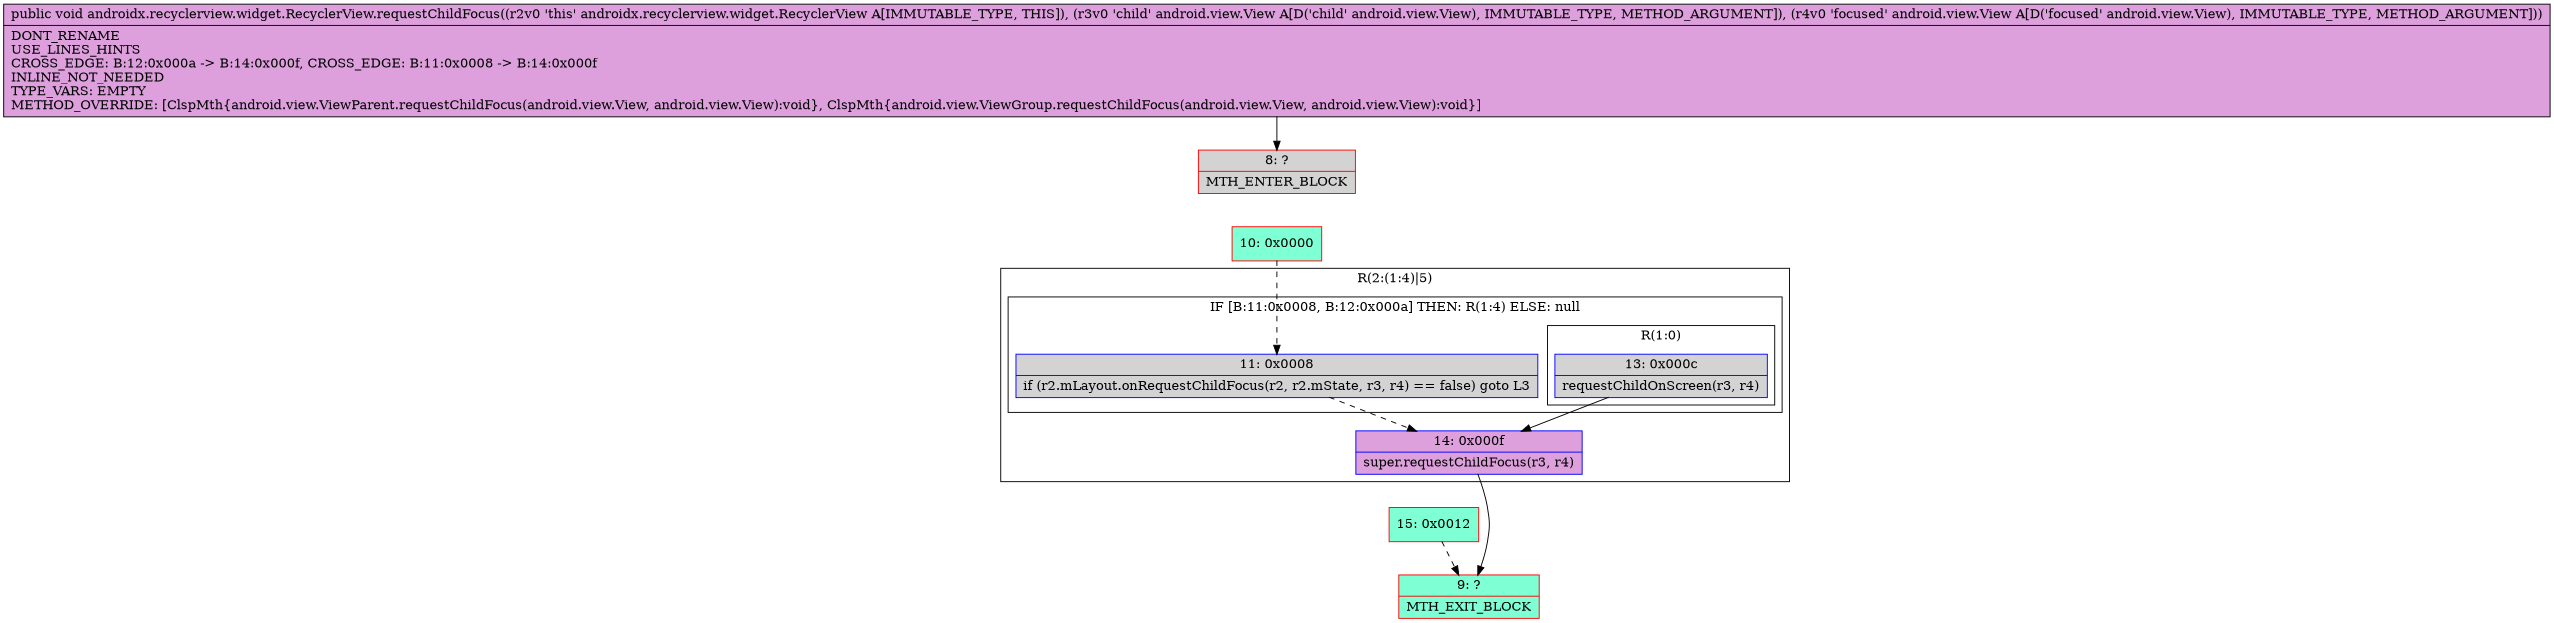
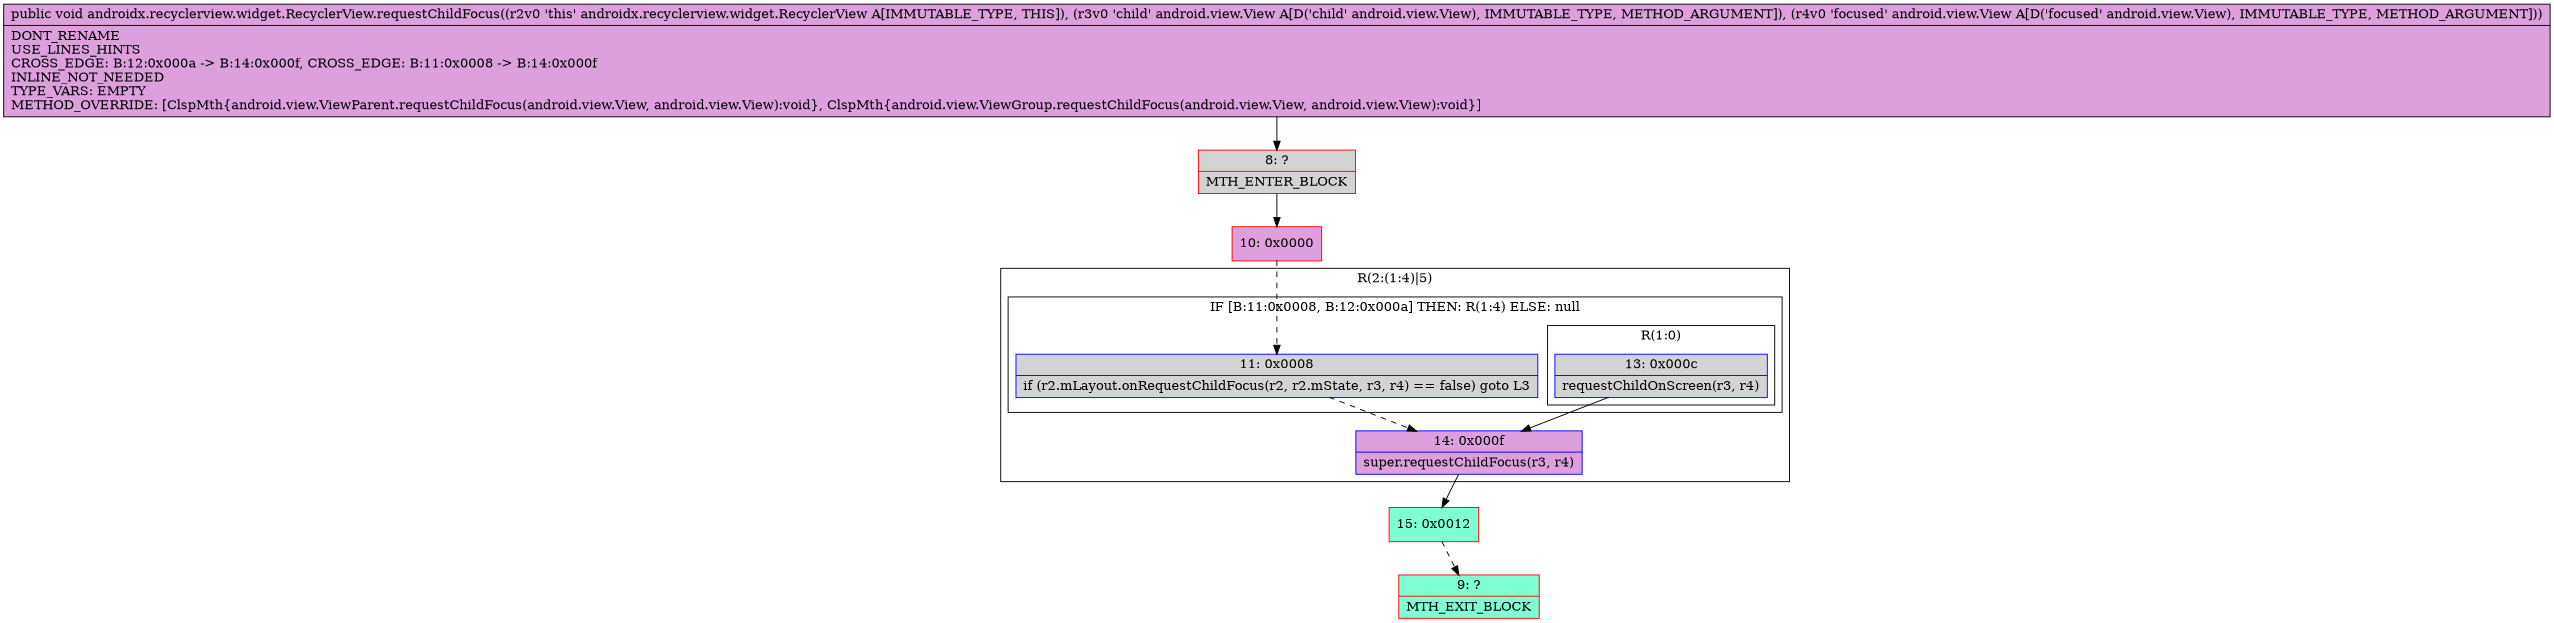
none -> (1277, 205)
(1277, 244) -> (1277, 244)
(1489, 520) -> (1452, 487)
